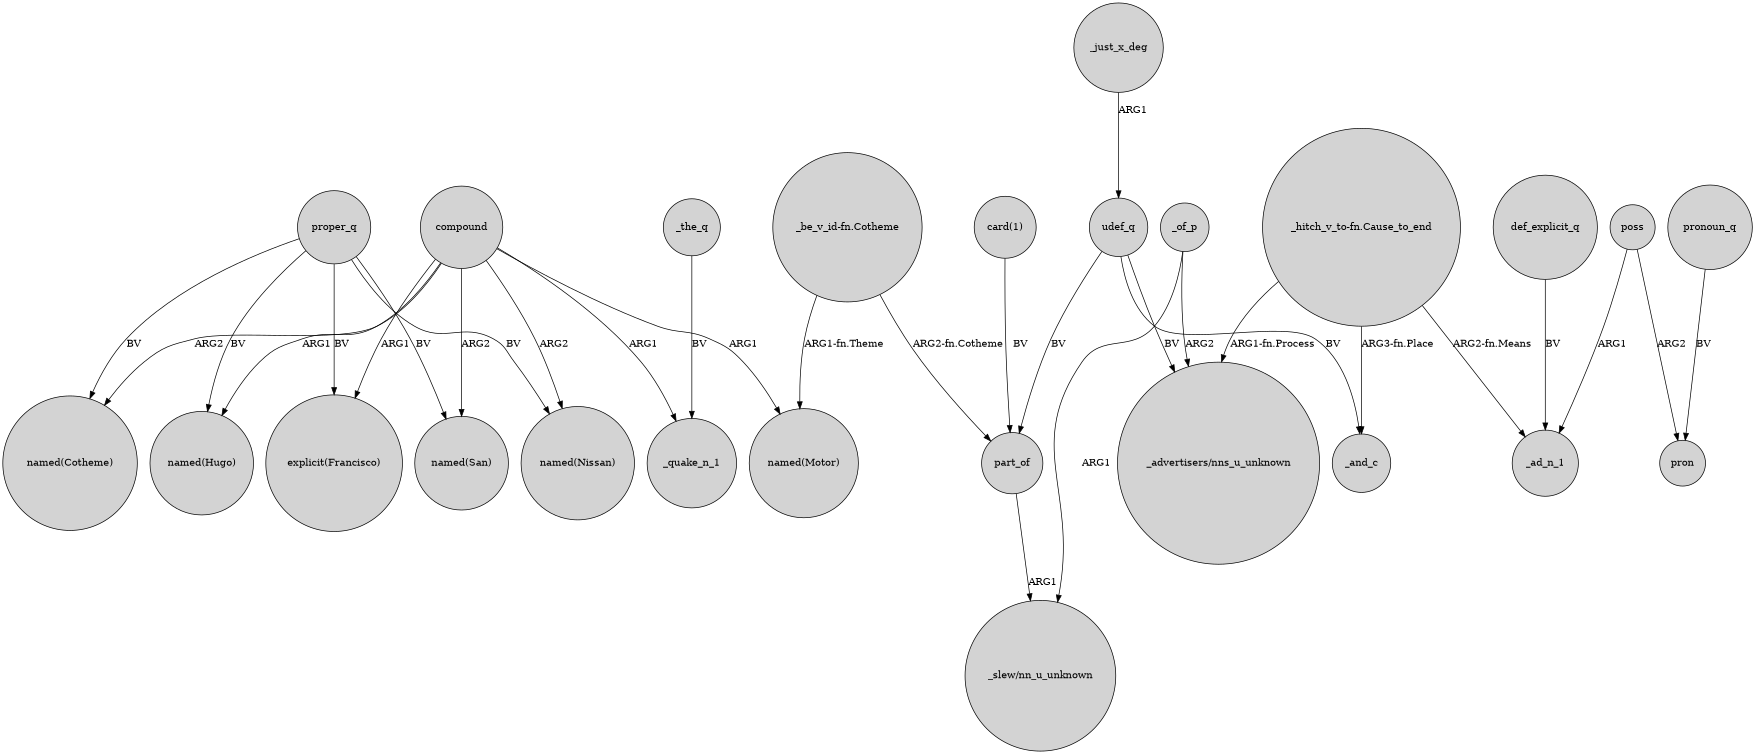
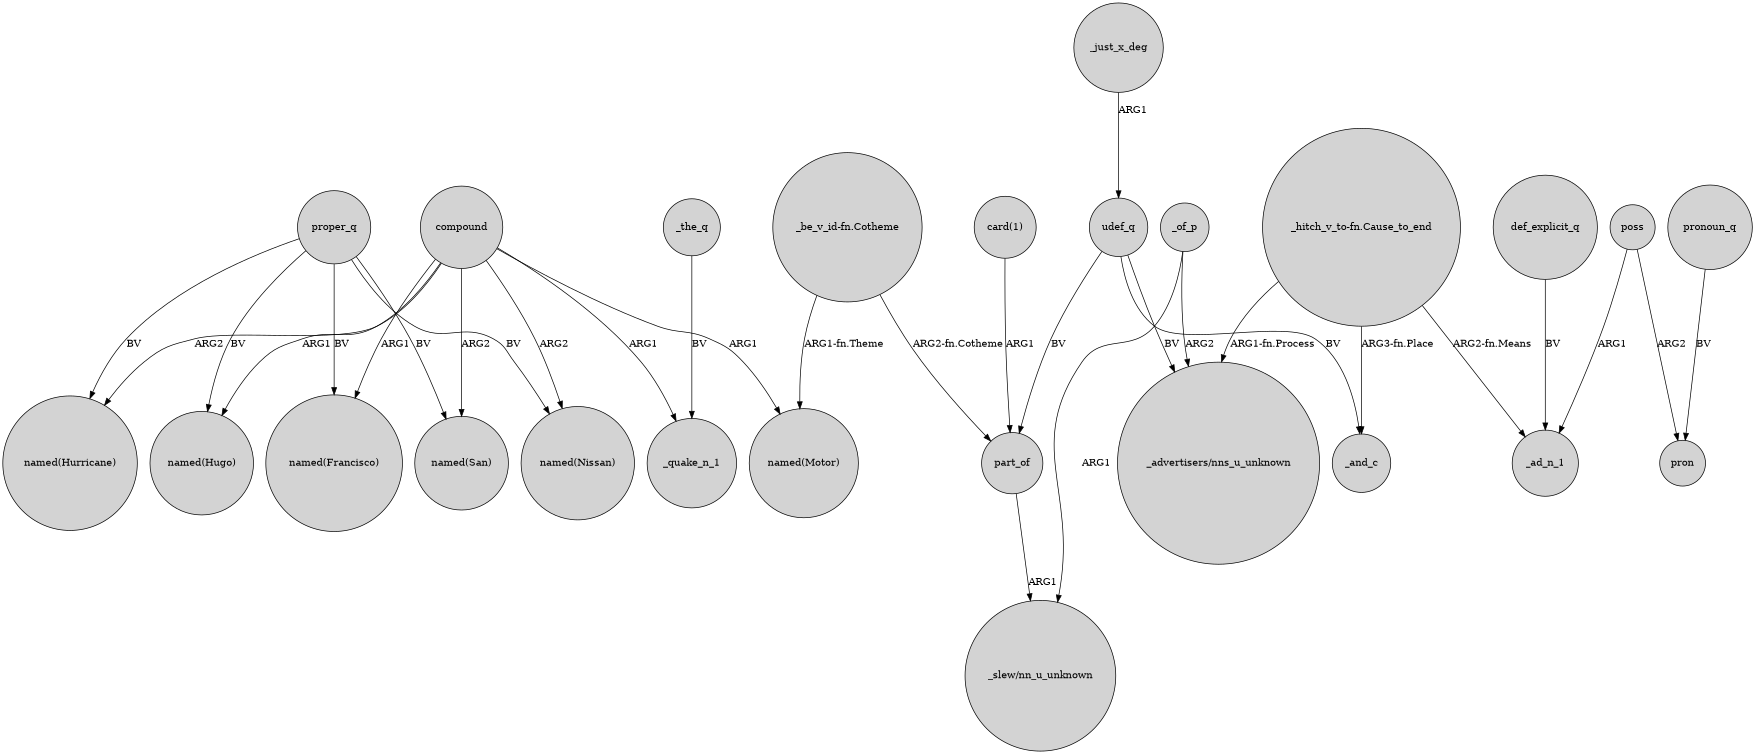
(1020, 344) -> (1020, 344)
(70, 463) -> (70, 463)
(334, 463) -> (334, 463)
